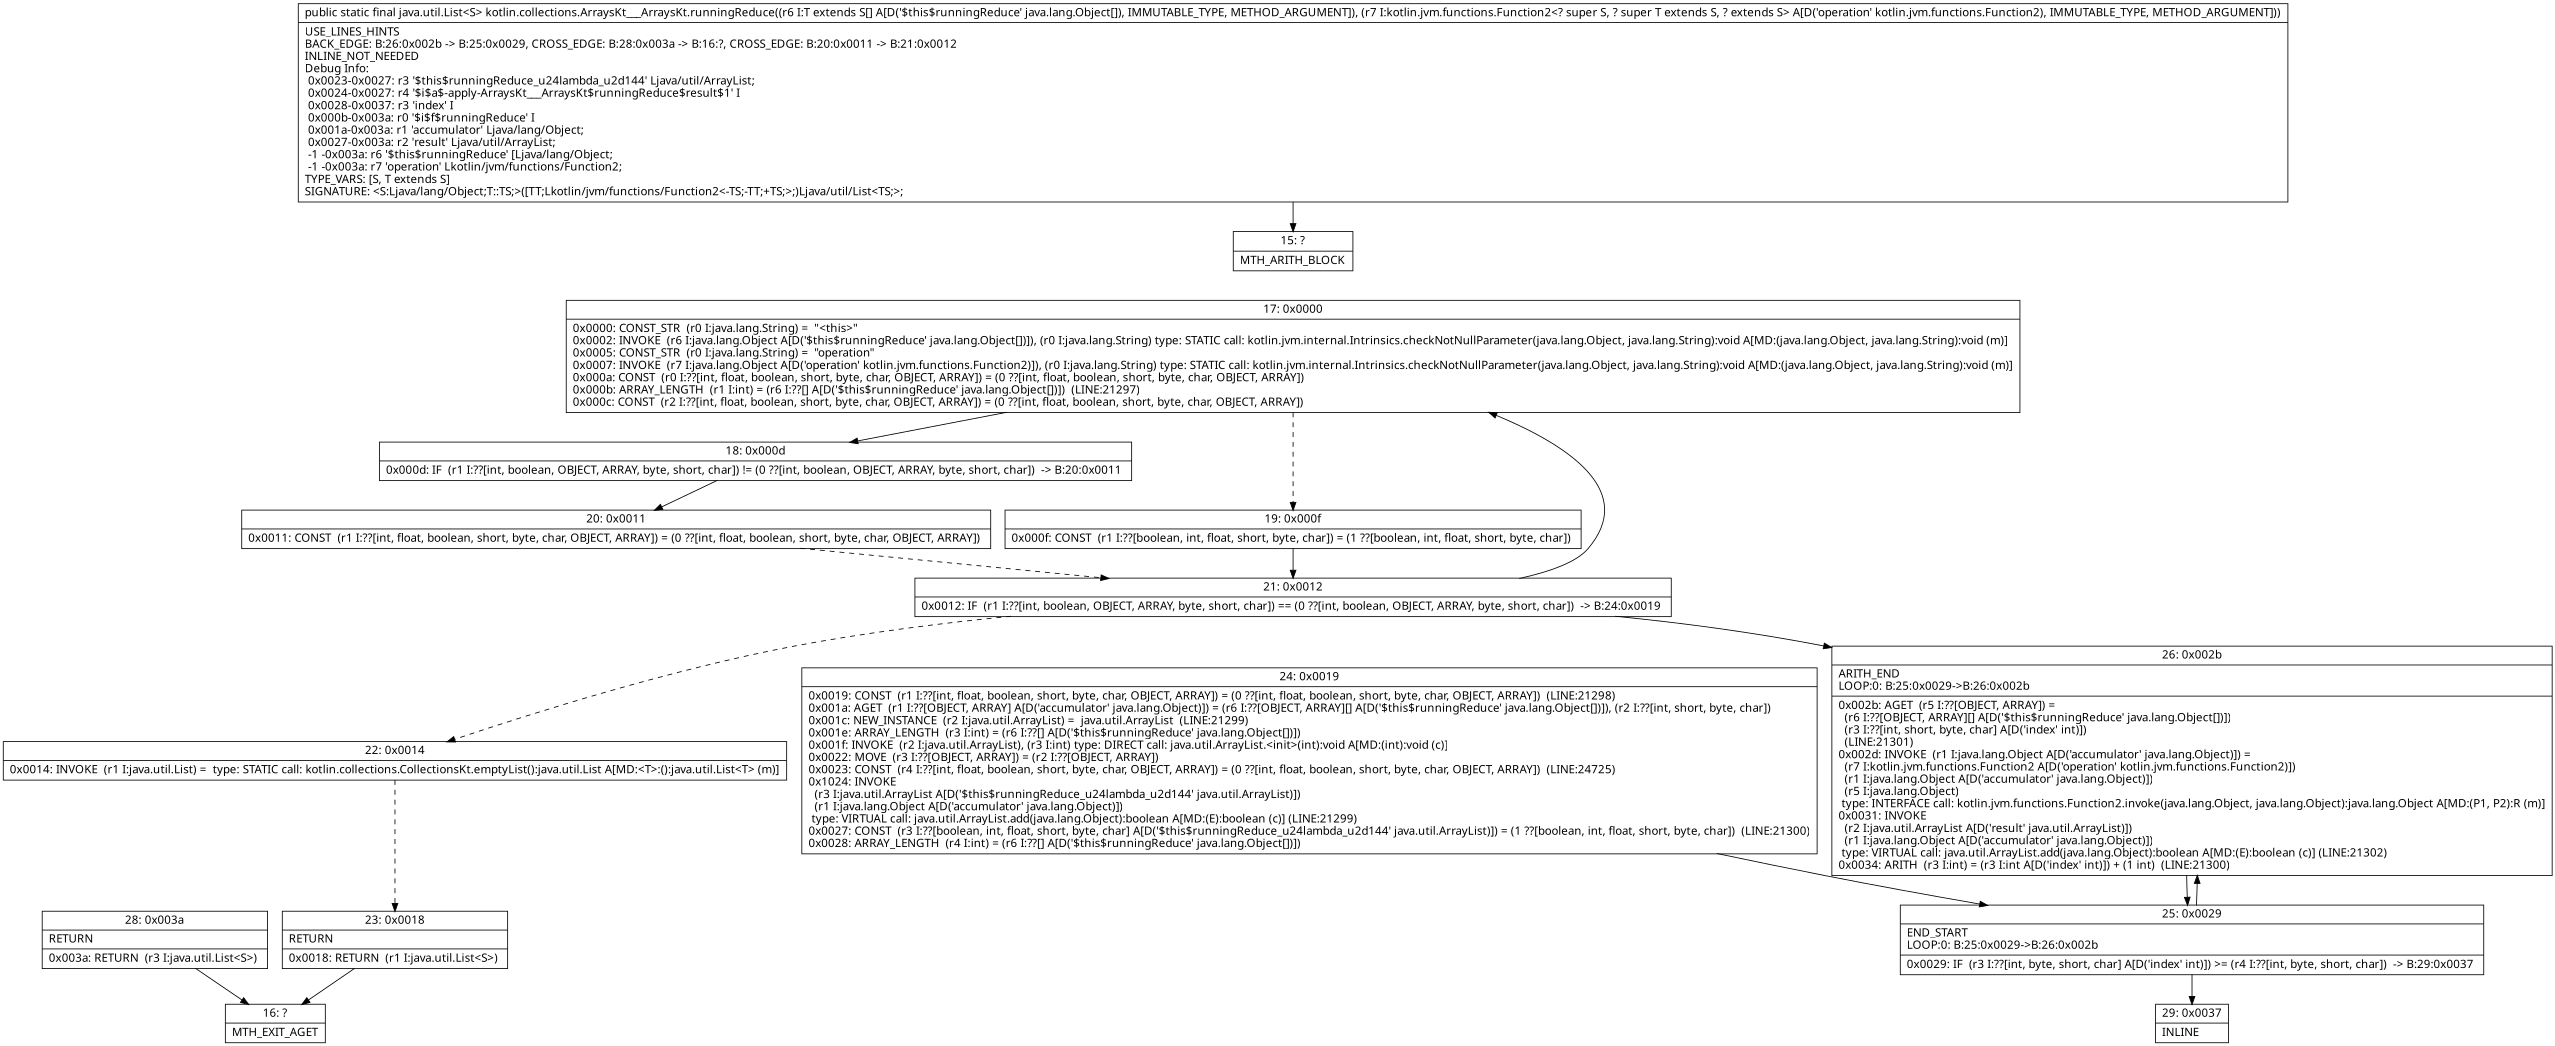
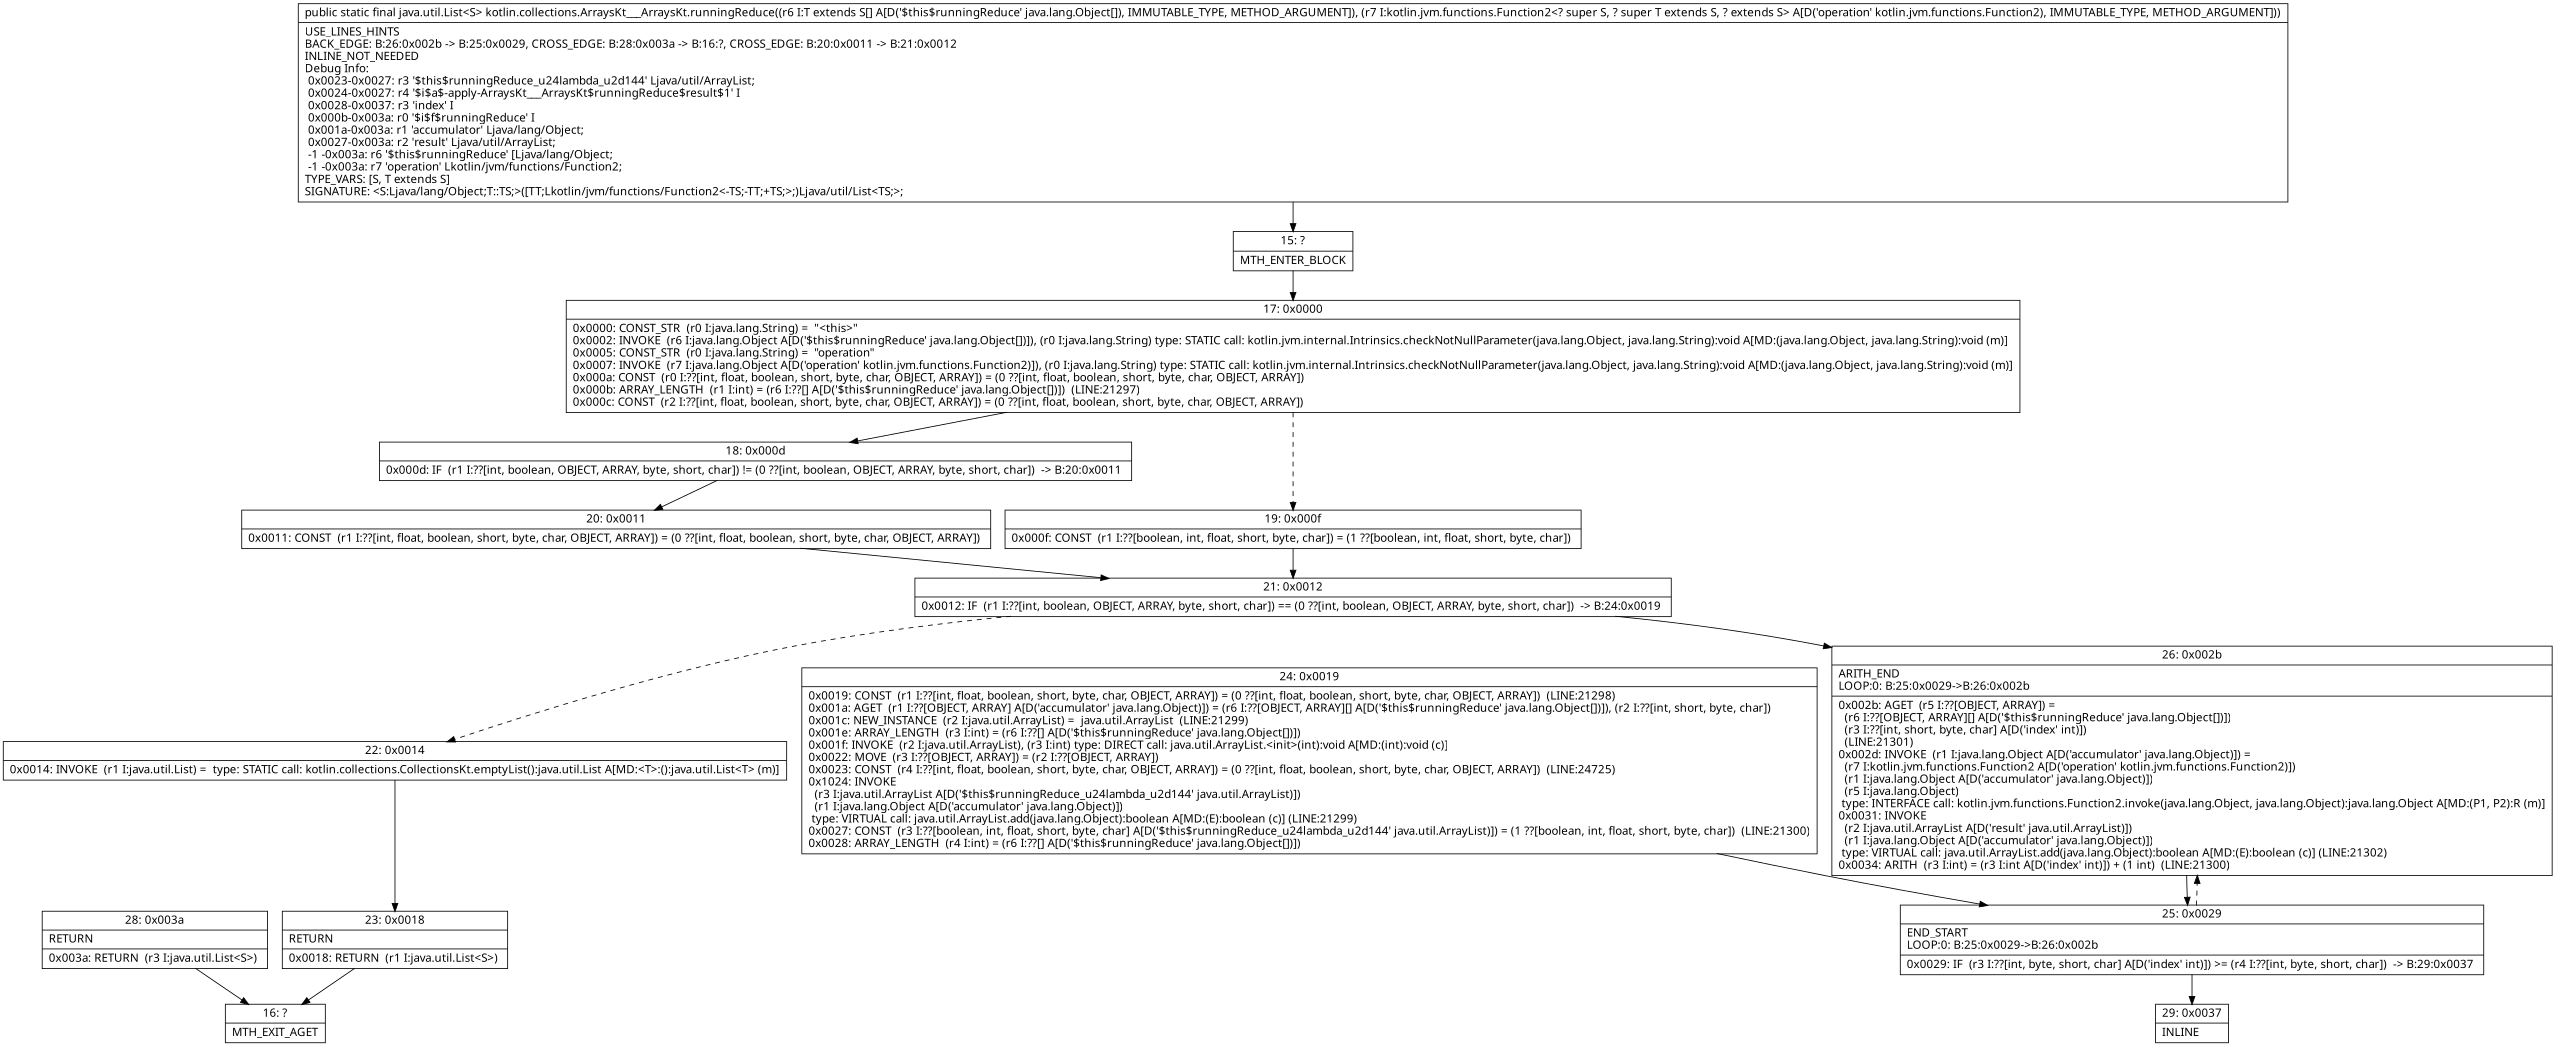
(1293, 261) -> (1293, 261)
(1601, 494) -> (1293, 281)
(951, 563) -> (951, 563)
(395, 842) -> (395, 842)
(2197, 894) -> (2197, 894)
